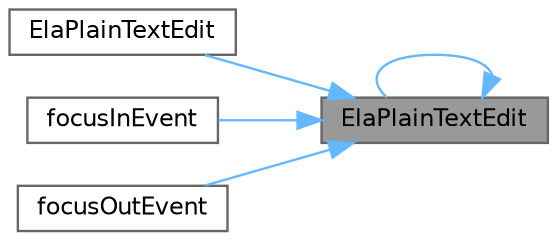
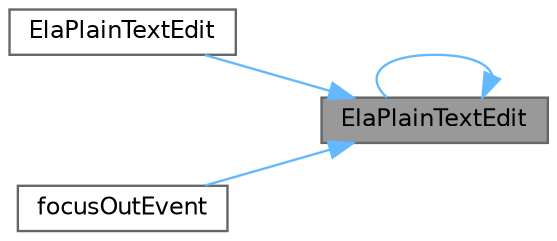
(123, 120) -> none
